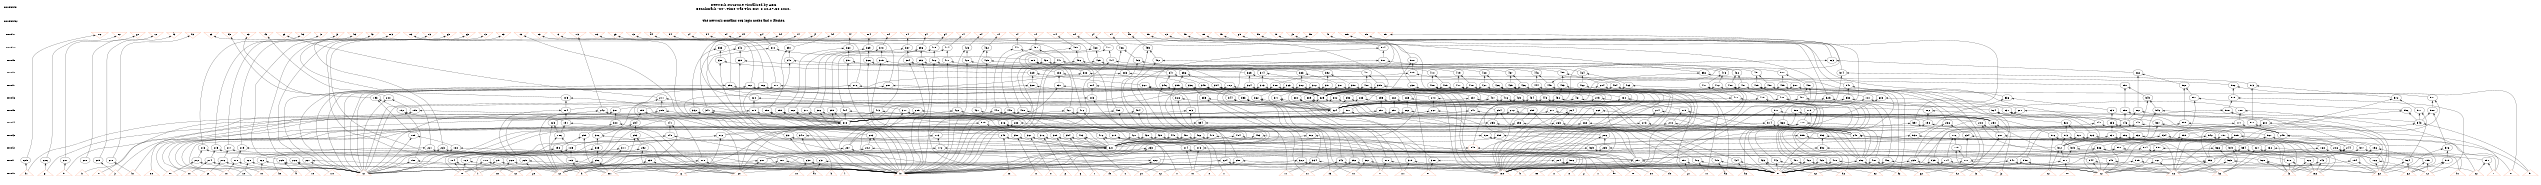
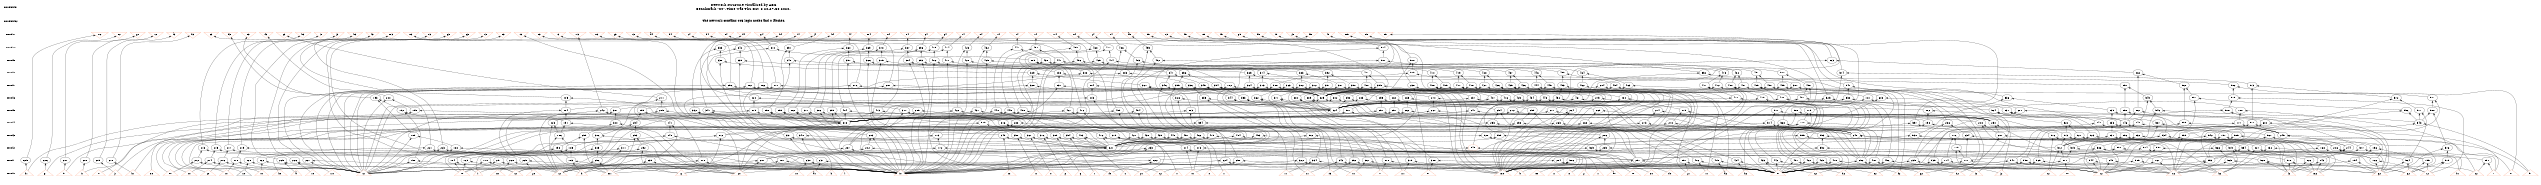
(1576, 77) -> (1435, 91)
(728, 110) -> (910, 118)
none -> (2148, 115)
none -> (2039, 160)
none -> (83, 168)
